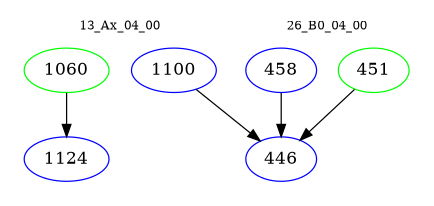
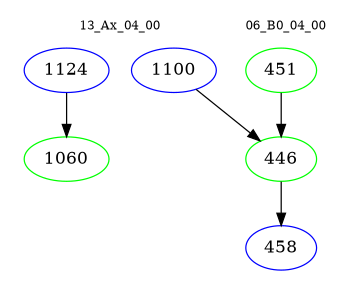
(327, 27) -> (286, 27)
(67, 109) -> (67, 109)
(281, 109) -> (281, 197)
(281, 159) -> (281, 159)
